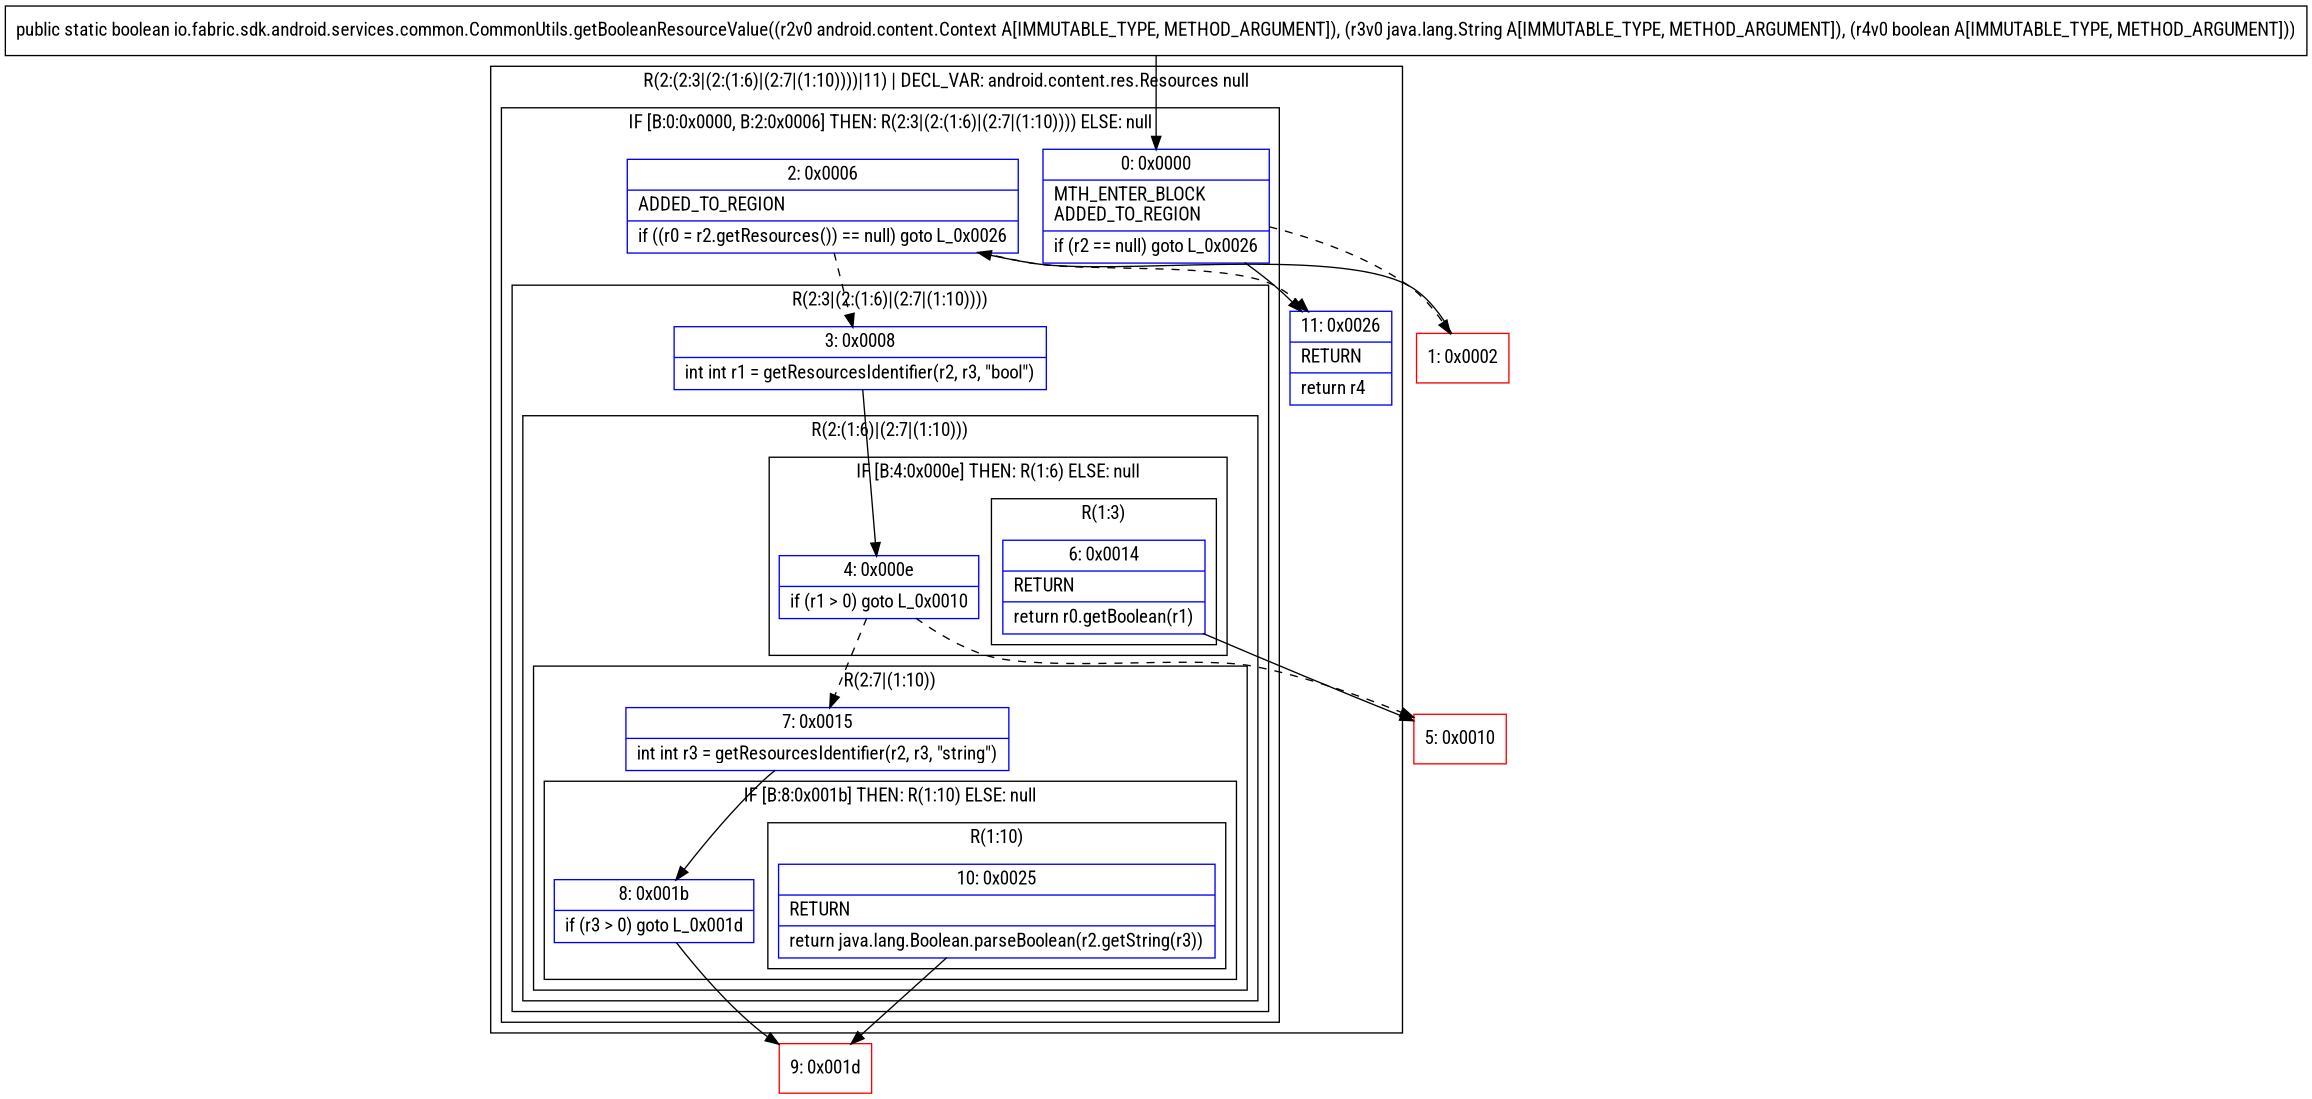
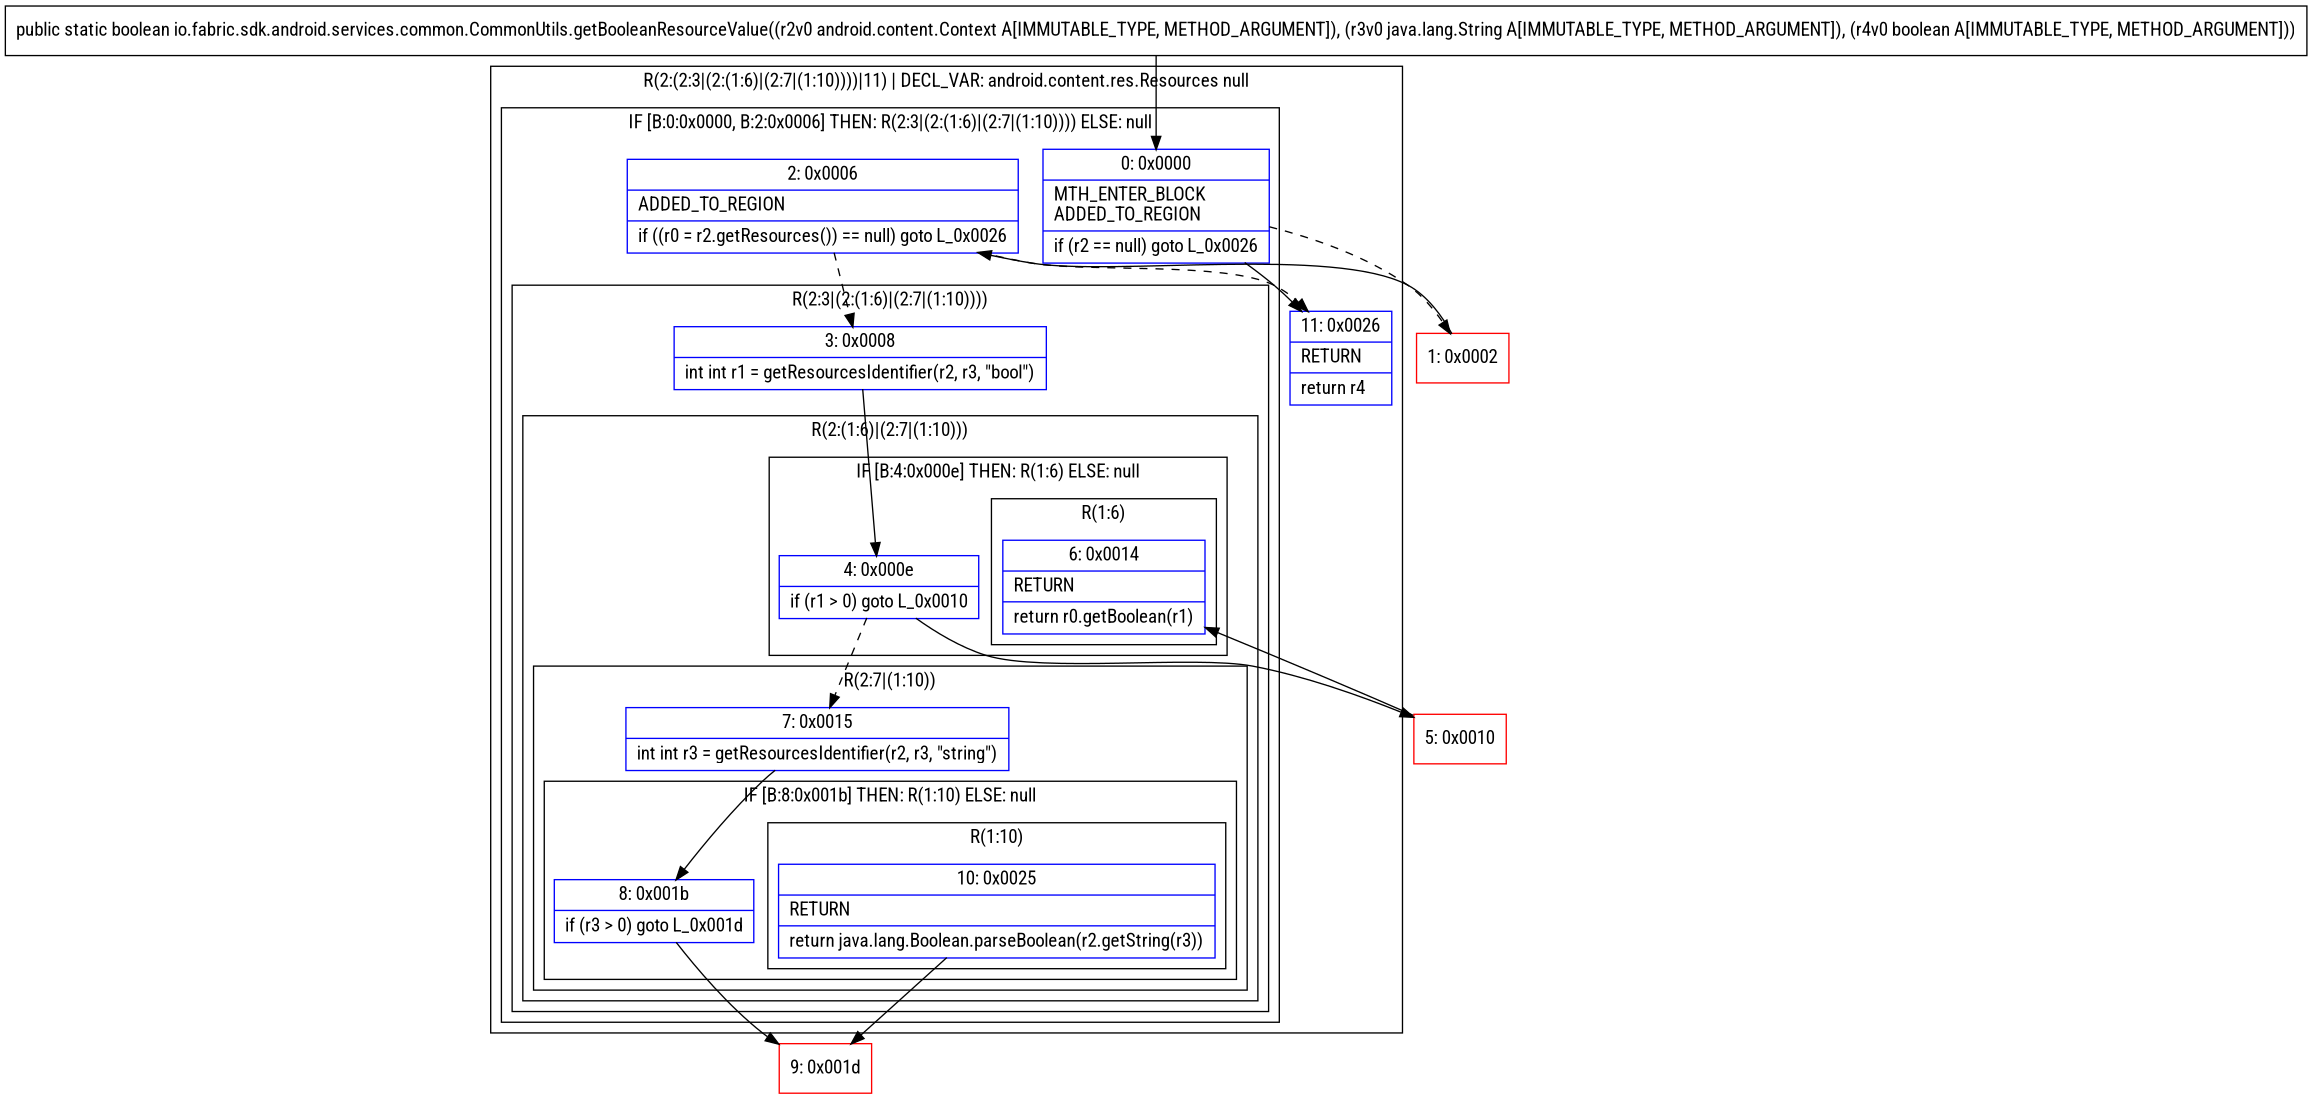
(1104, 514) -> (1104, 514)
(1157, 663) -> (1157, 663)
(1302, 675) -> (1316, 673)
